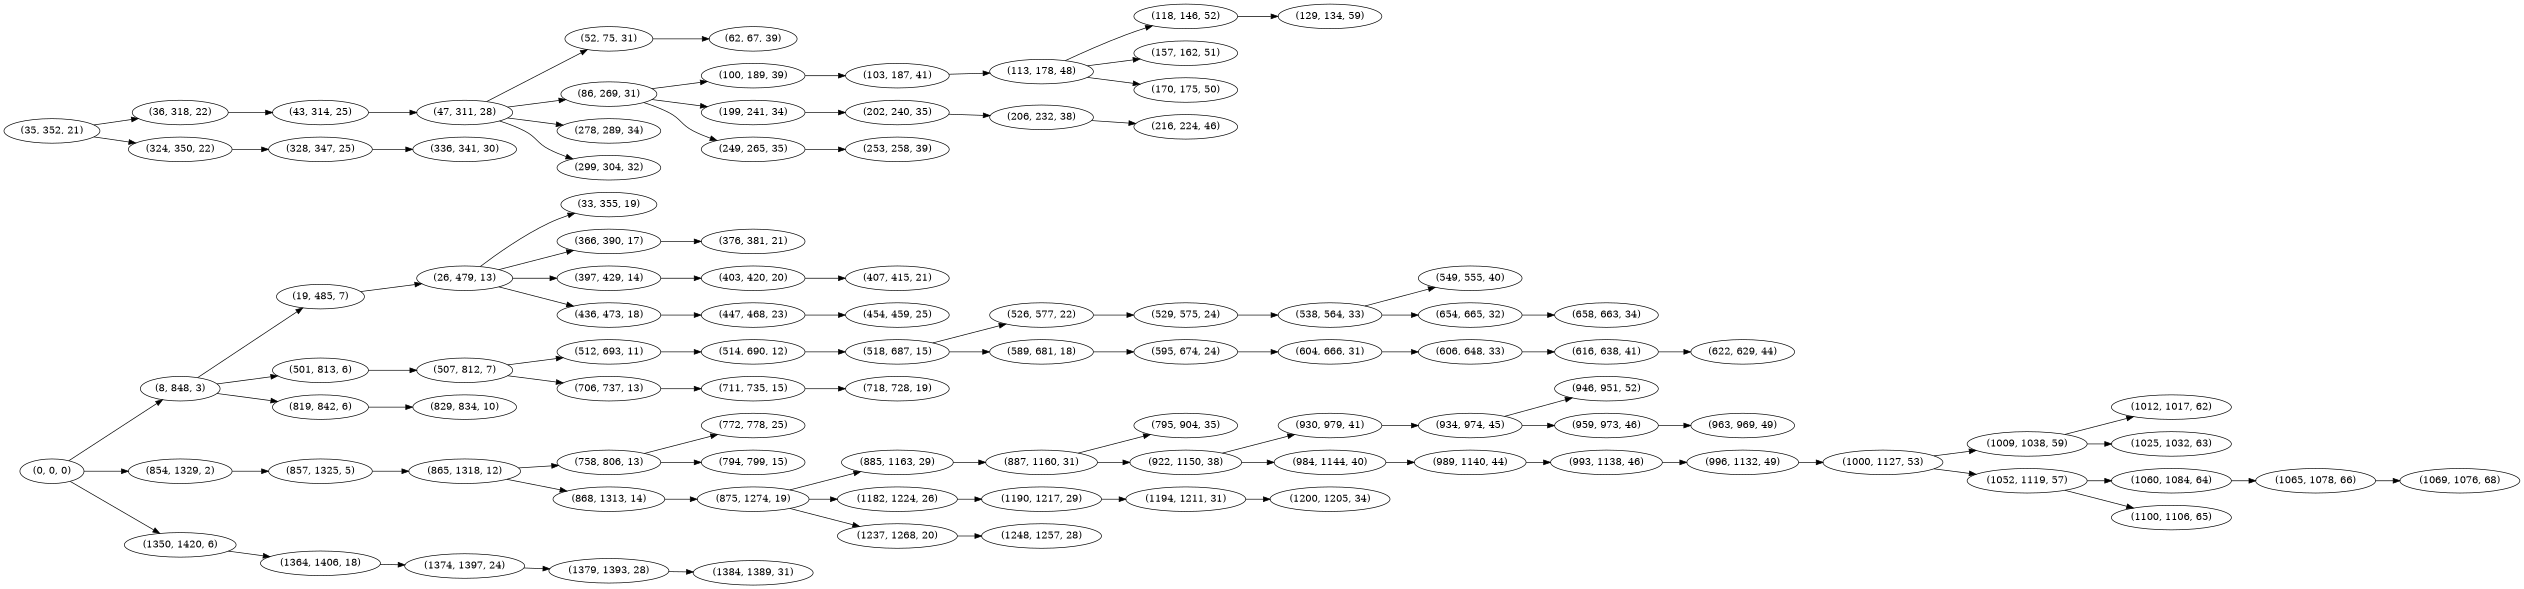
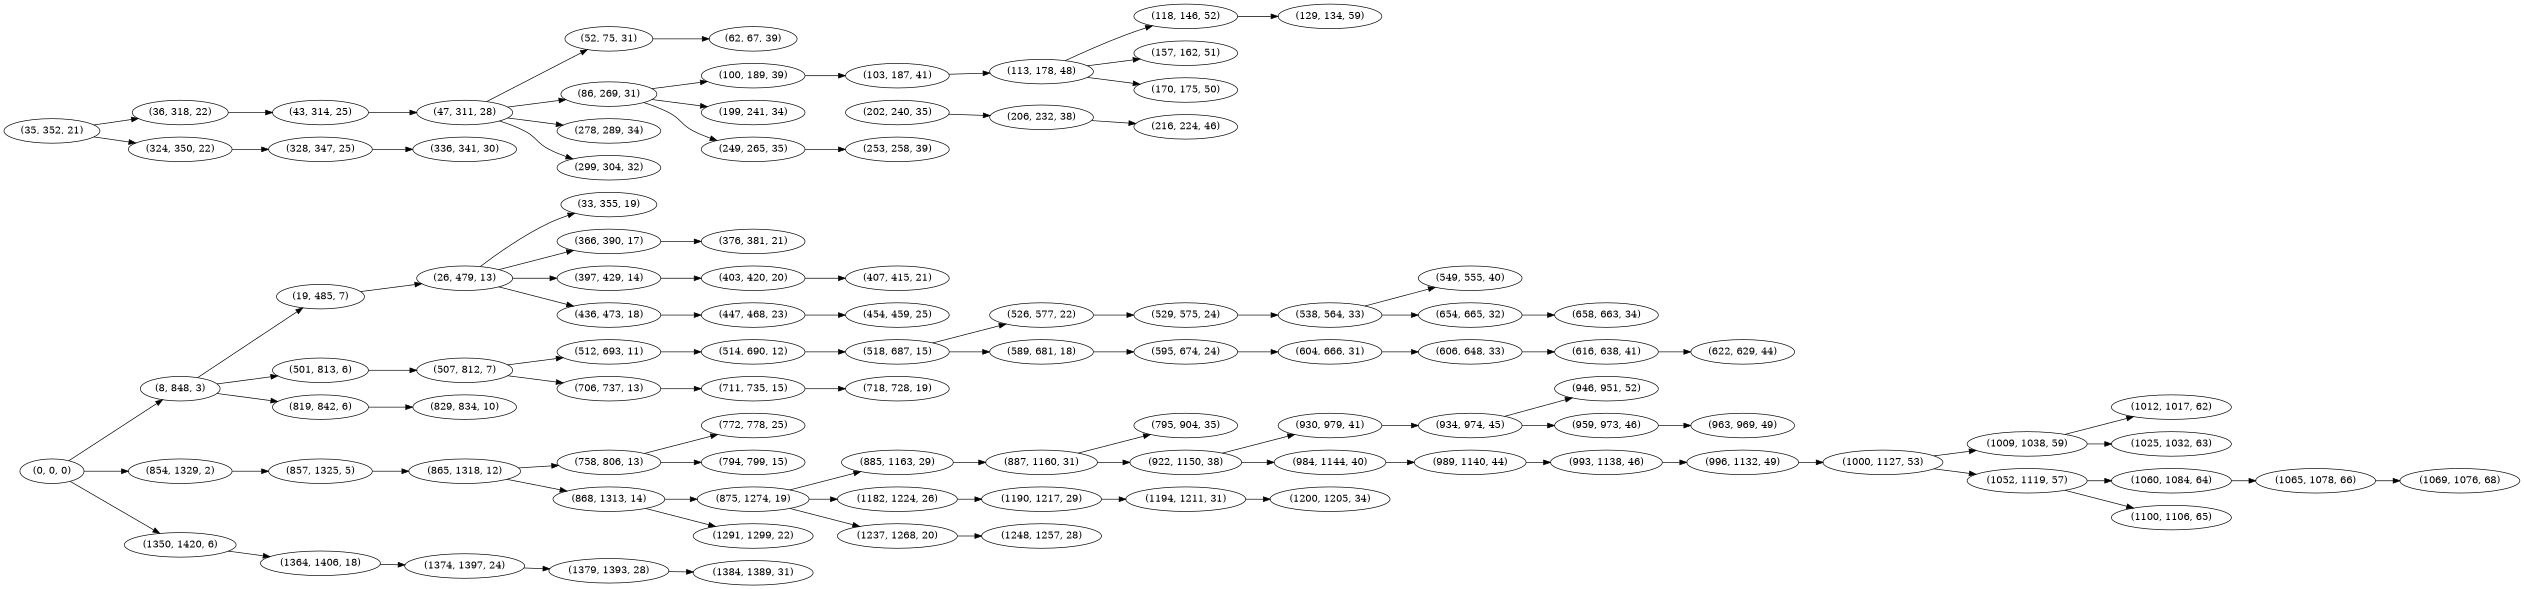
(822, 113) -> none
none -> (753, 536)
